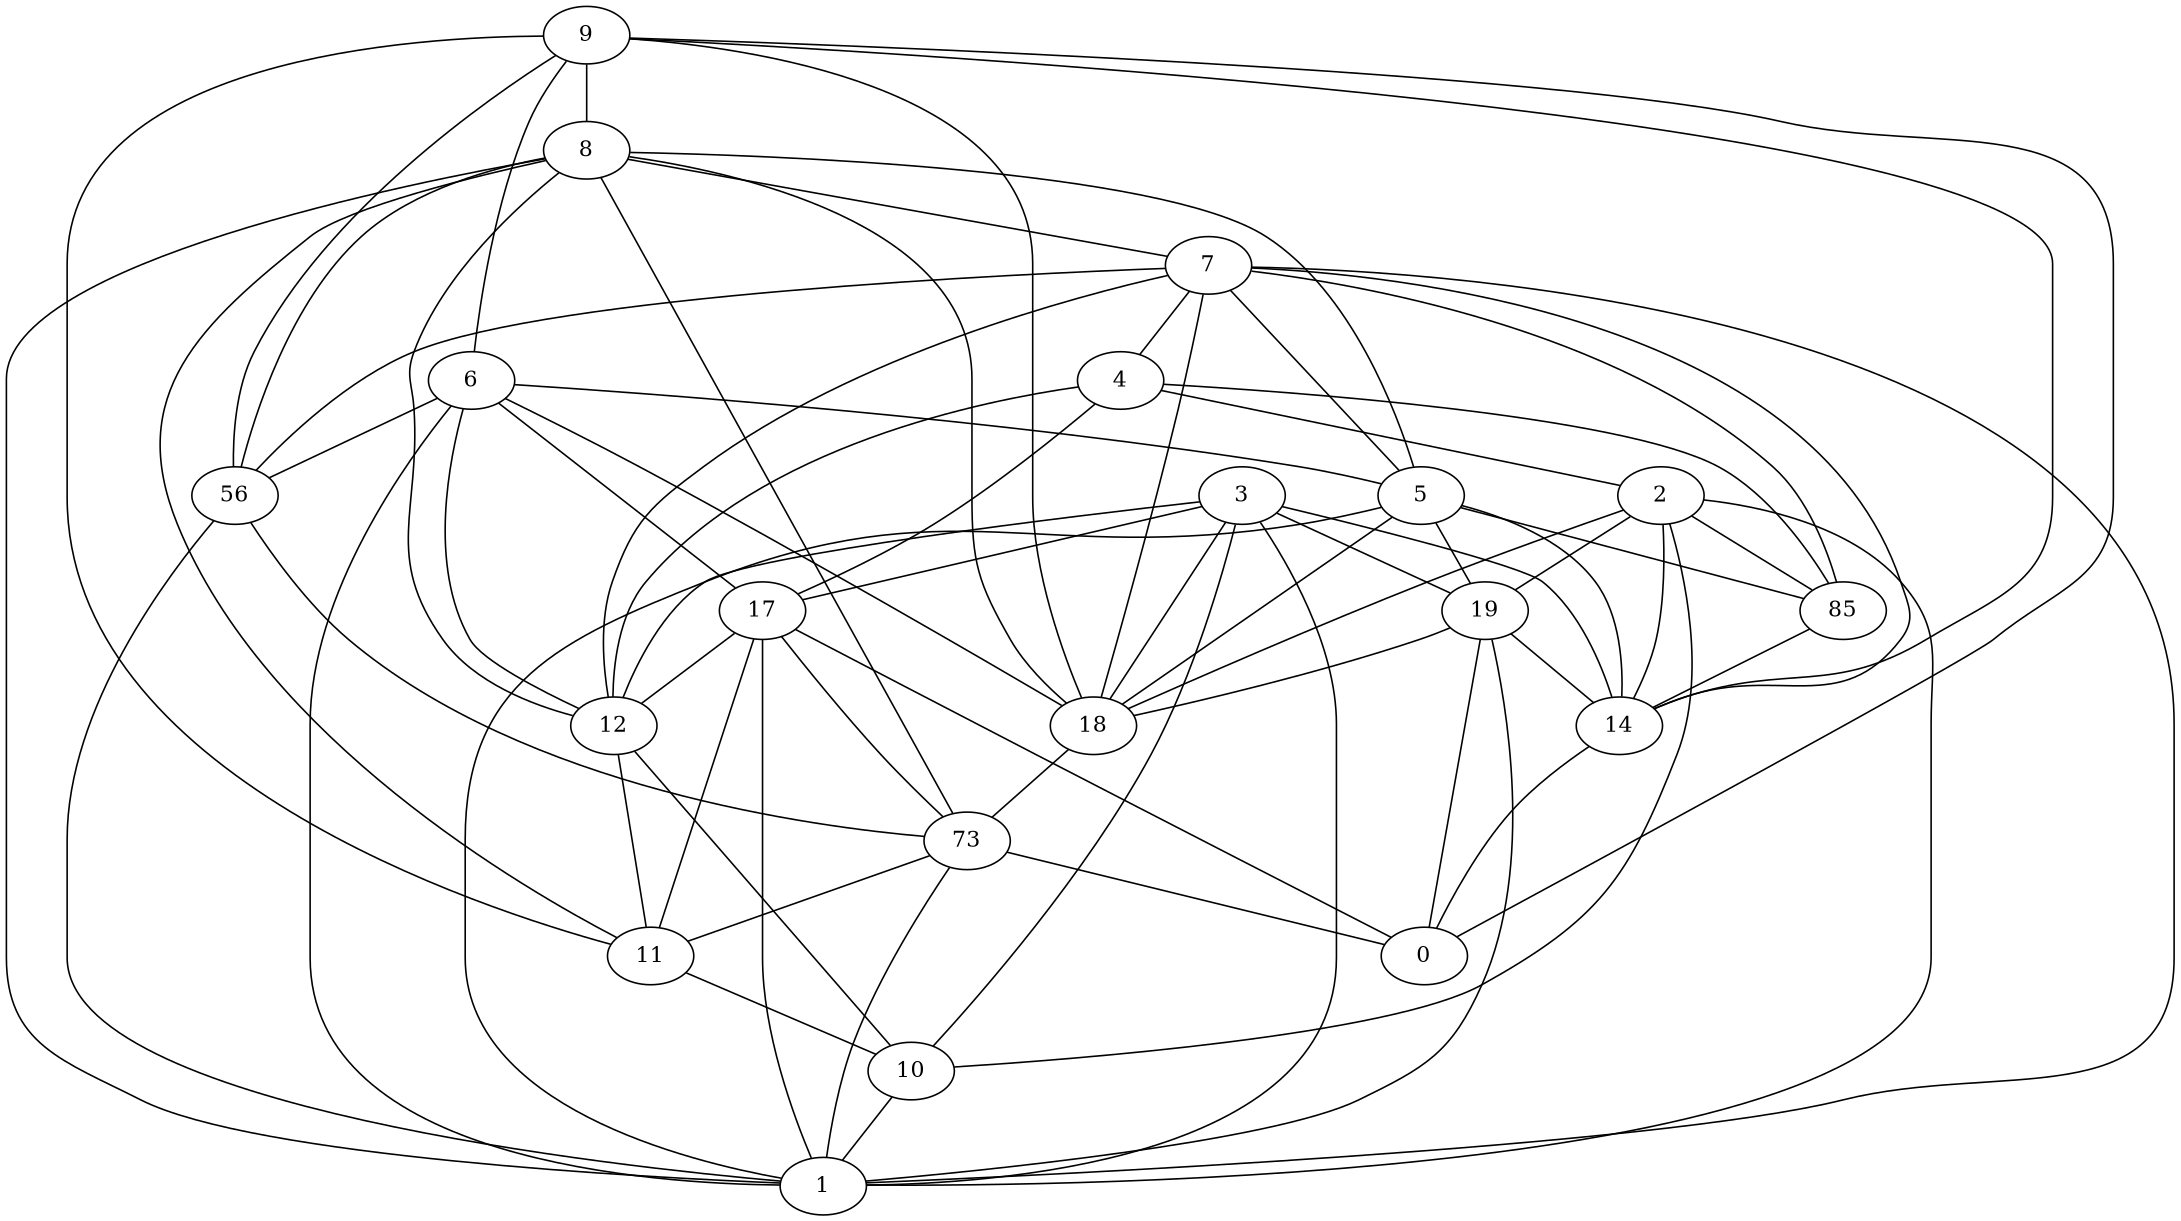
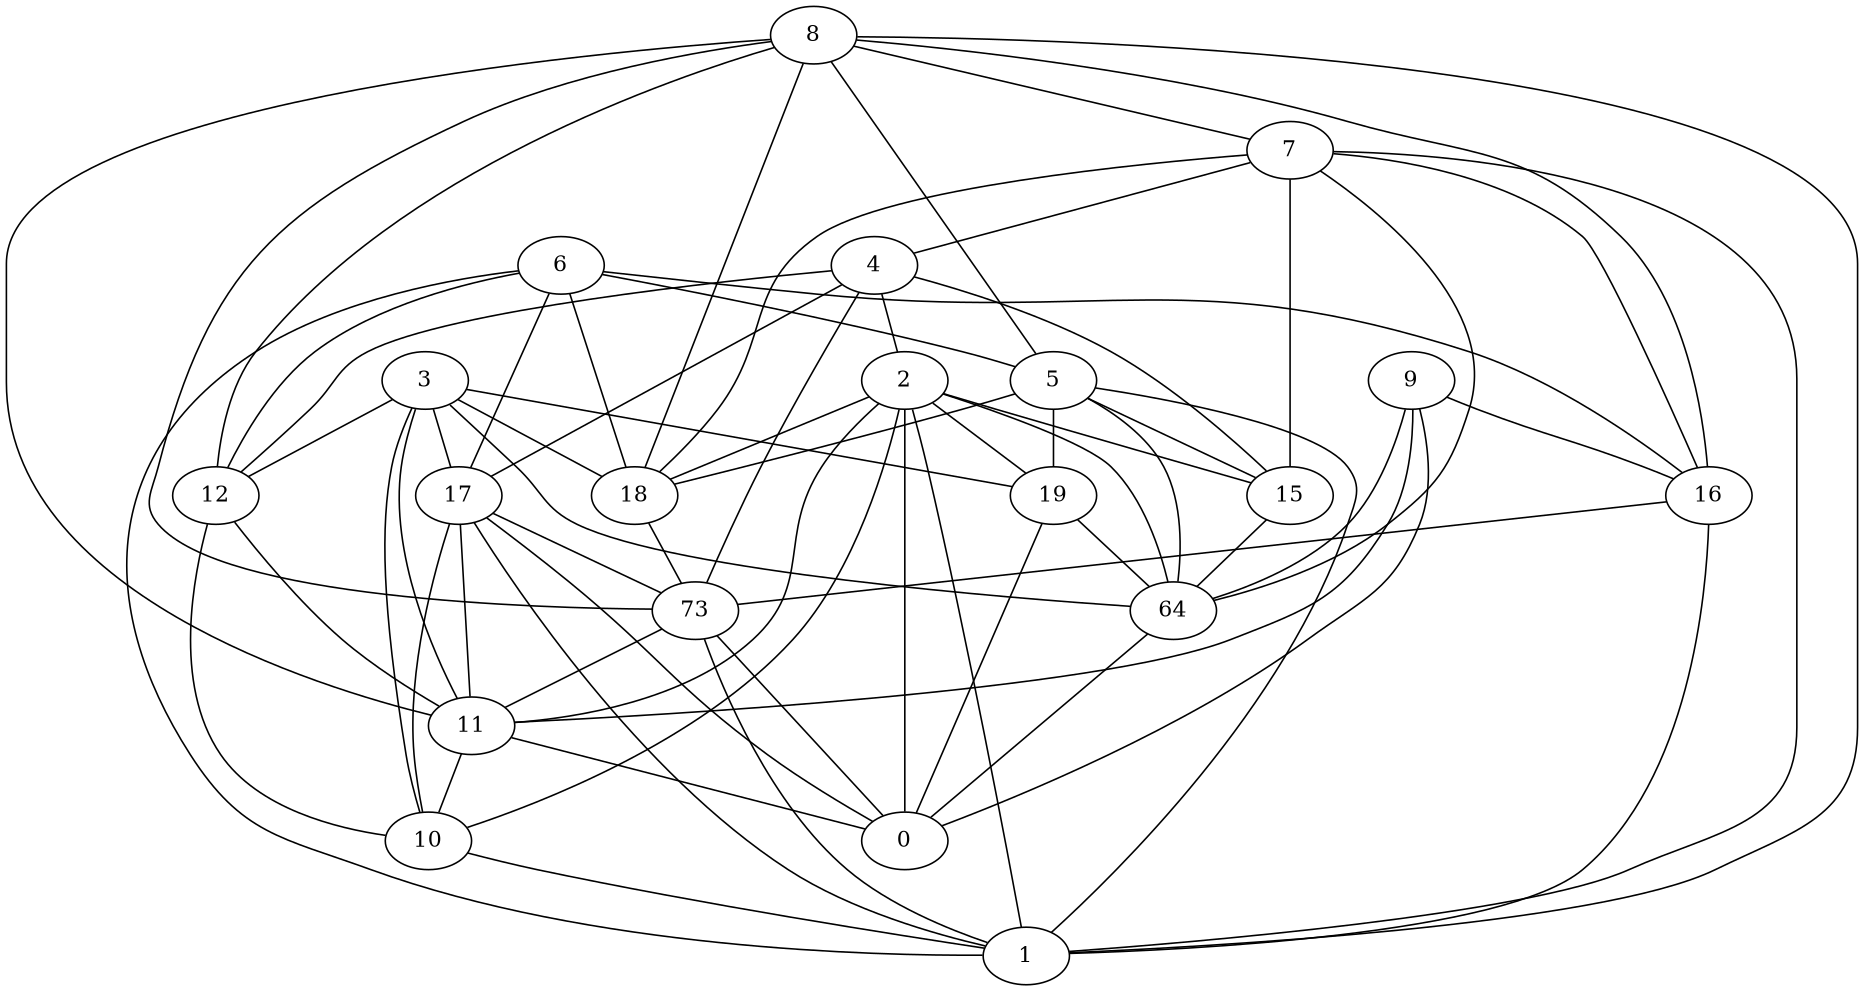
(587, 93) -> none
(503, 200) -> none
(1022, 211) -> none
(1315, 380) -> none
(822, 395) -> none
none -> (786, 420)
(235, 496) -> (1709, 496)
none -> (905, 610)
(1843, 611) -> (1290, 496)
none -> (759, 633)
(688, 668) -> (417, 666)
(1294, 677) -> none
(1619, 726) -> (1173, 611)
none -> (706, 788)
(1324, 1016) -> (406, 557)
(1369, 1095) -> none
